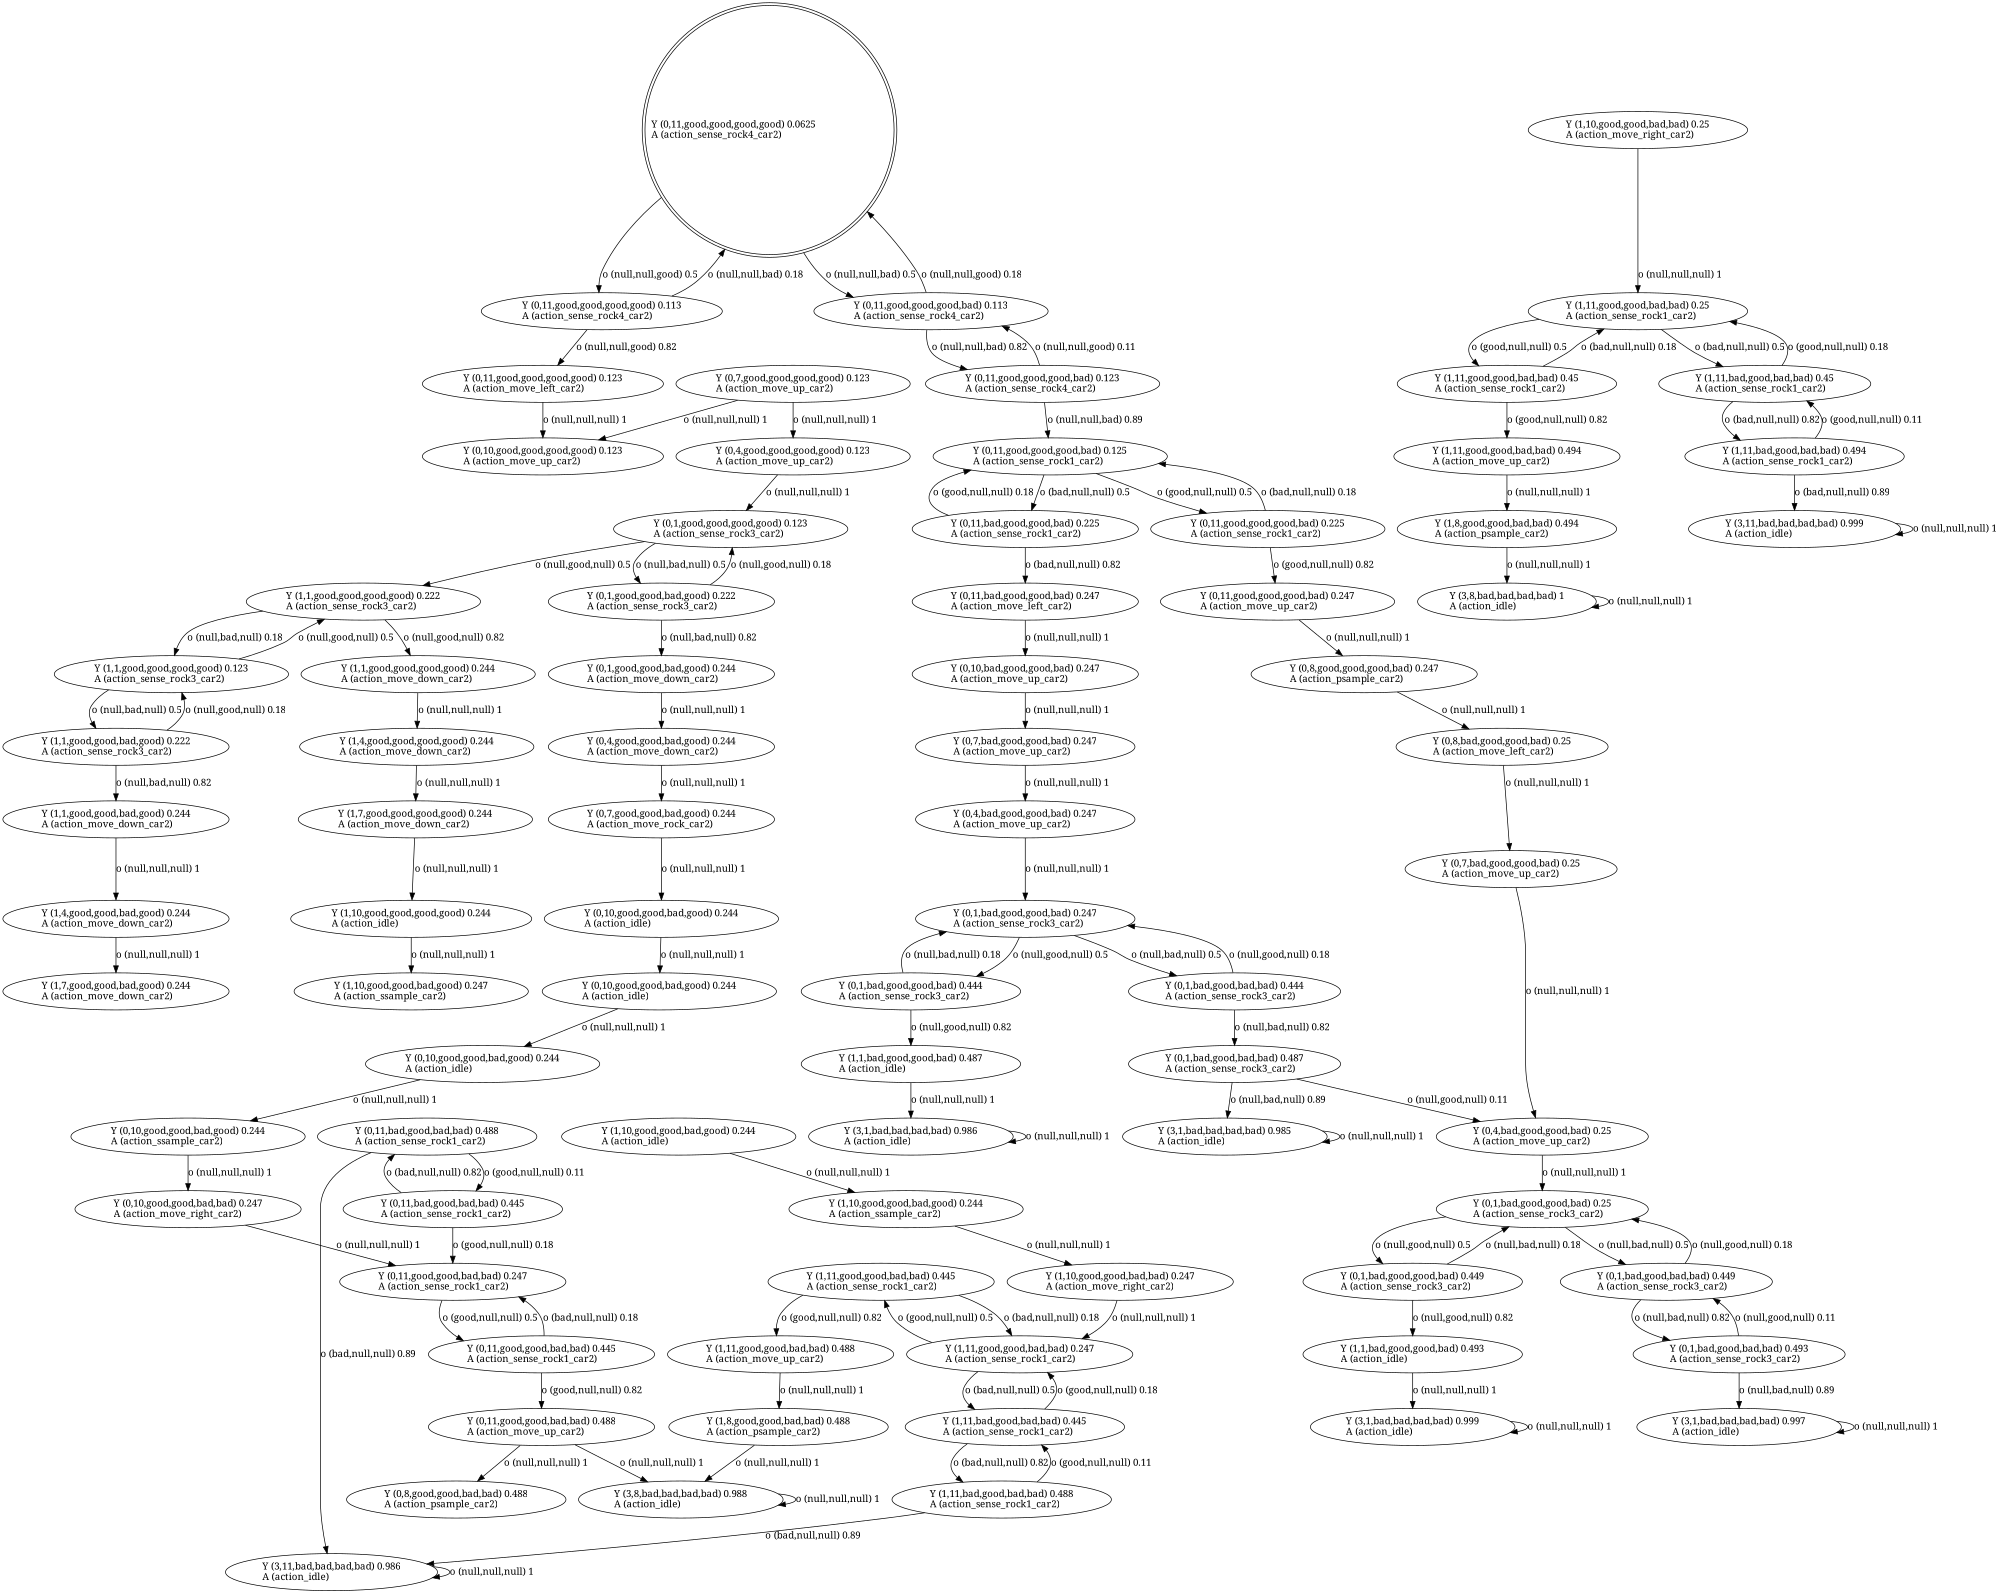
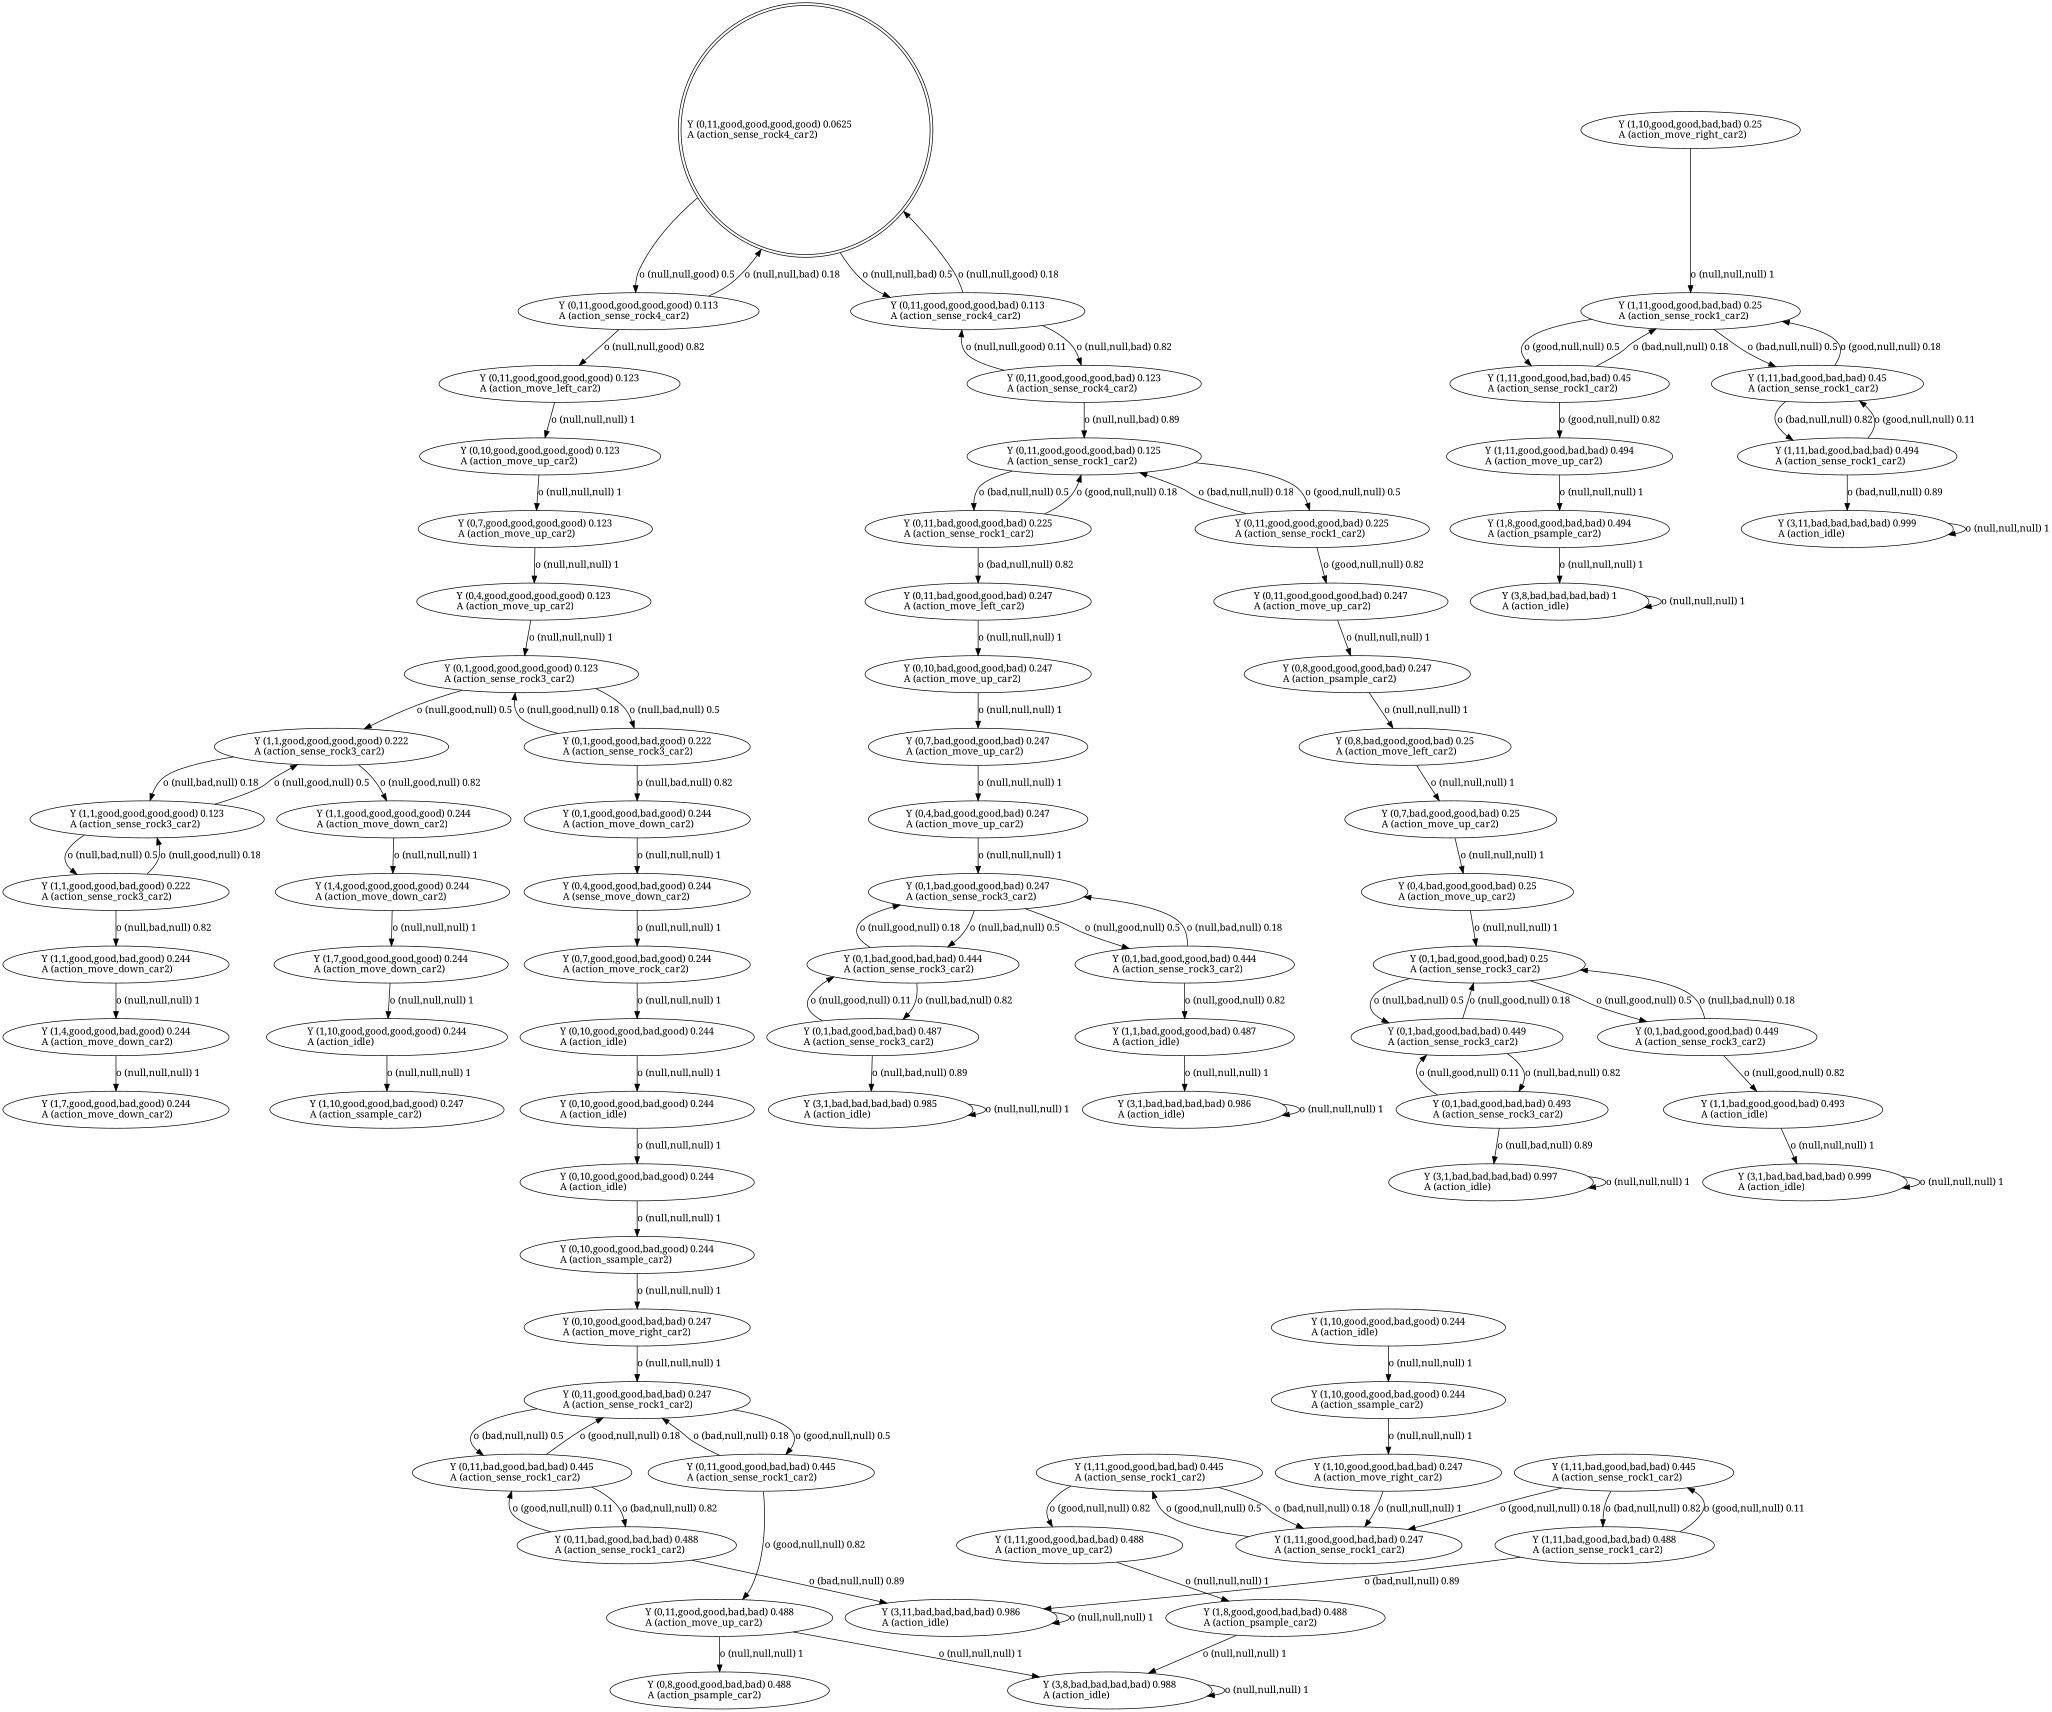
(671, 419) -> (538, 489)
(661, 747) -> (637, 892)
(1385, 1100) -> (808, 1000)
(964, 1387) -> none
none -> (493, 1420)
